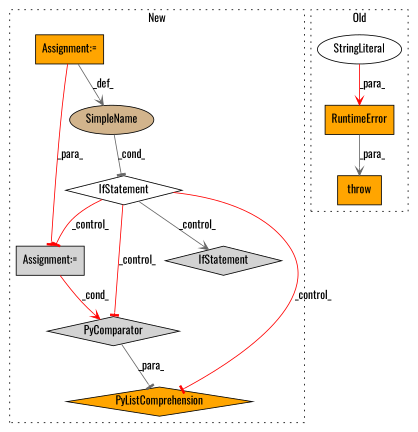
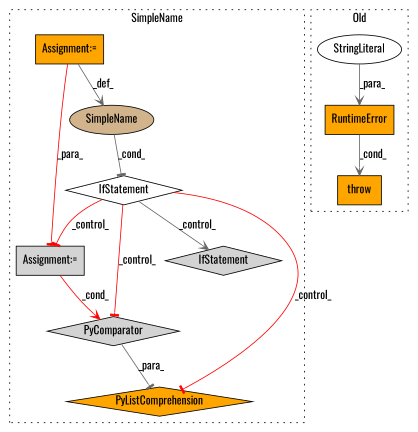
(157, 19) -> (157, 19)
(360, 81) -> (360, 81)
(372, 155) -> (373, 155)
